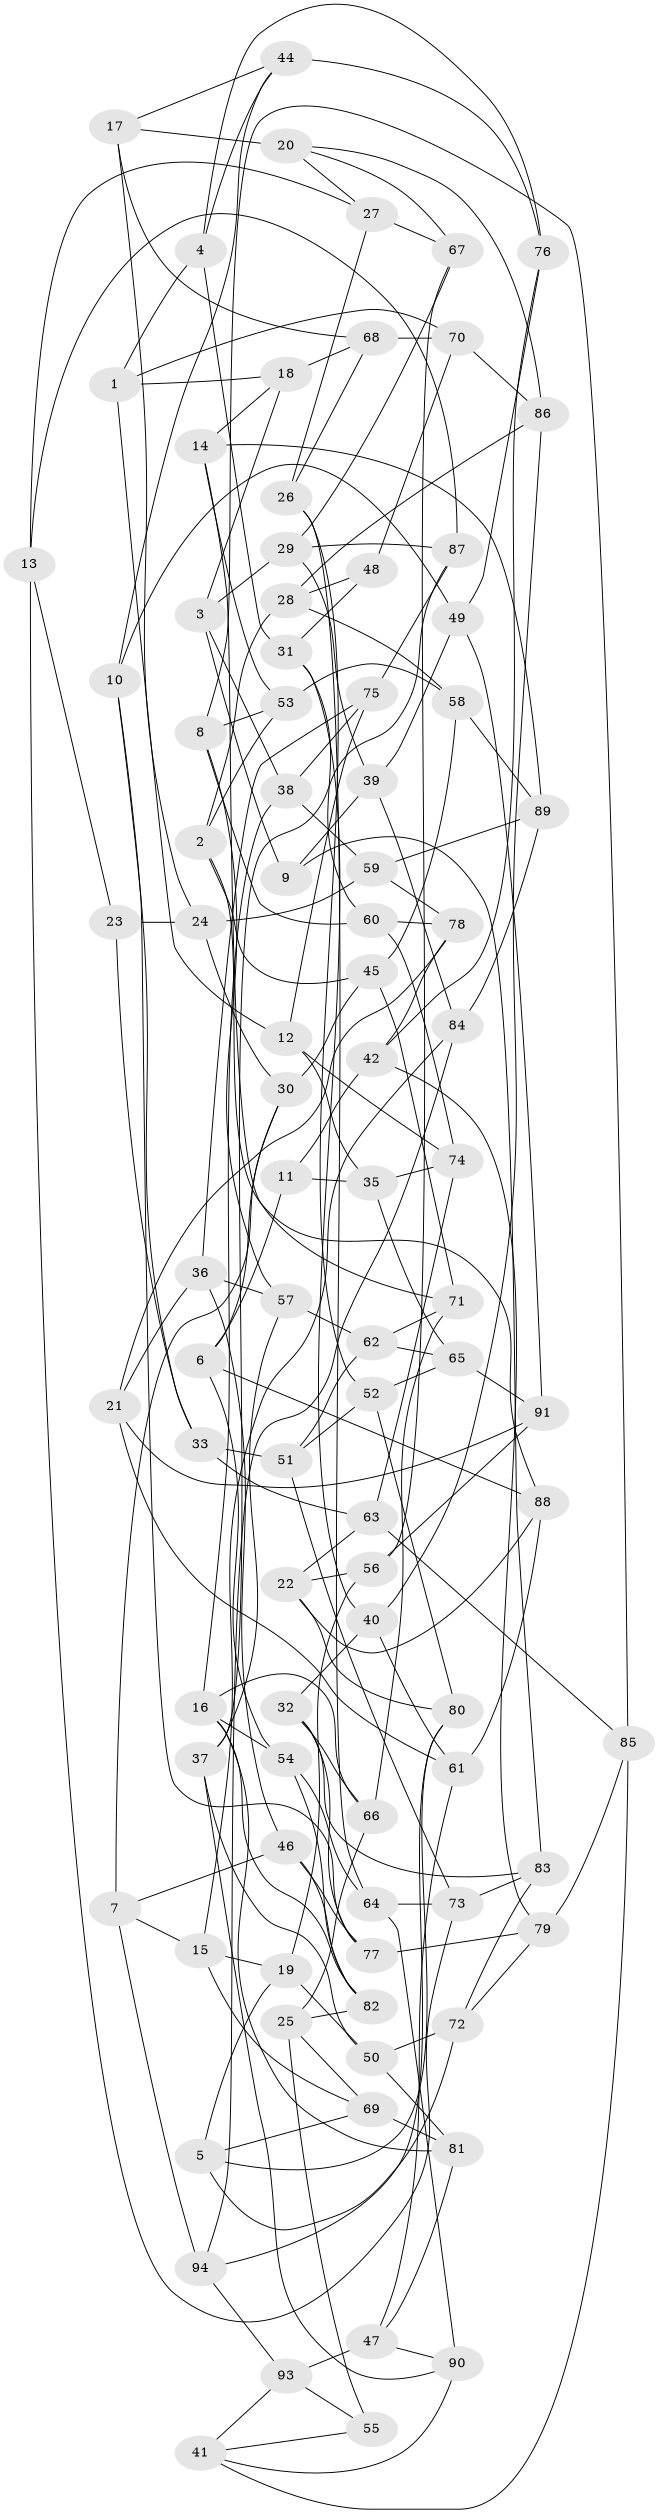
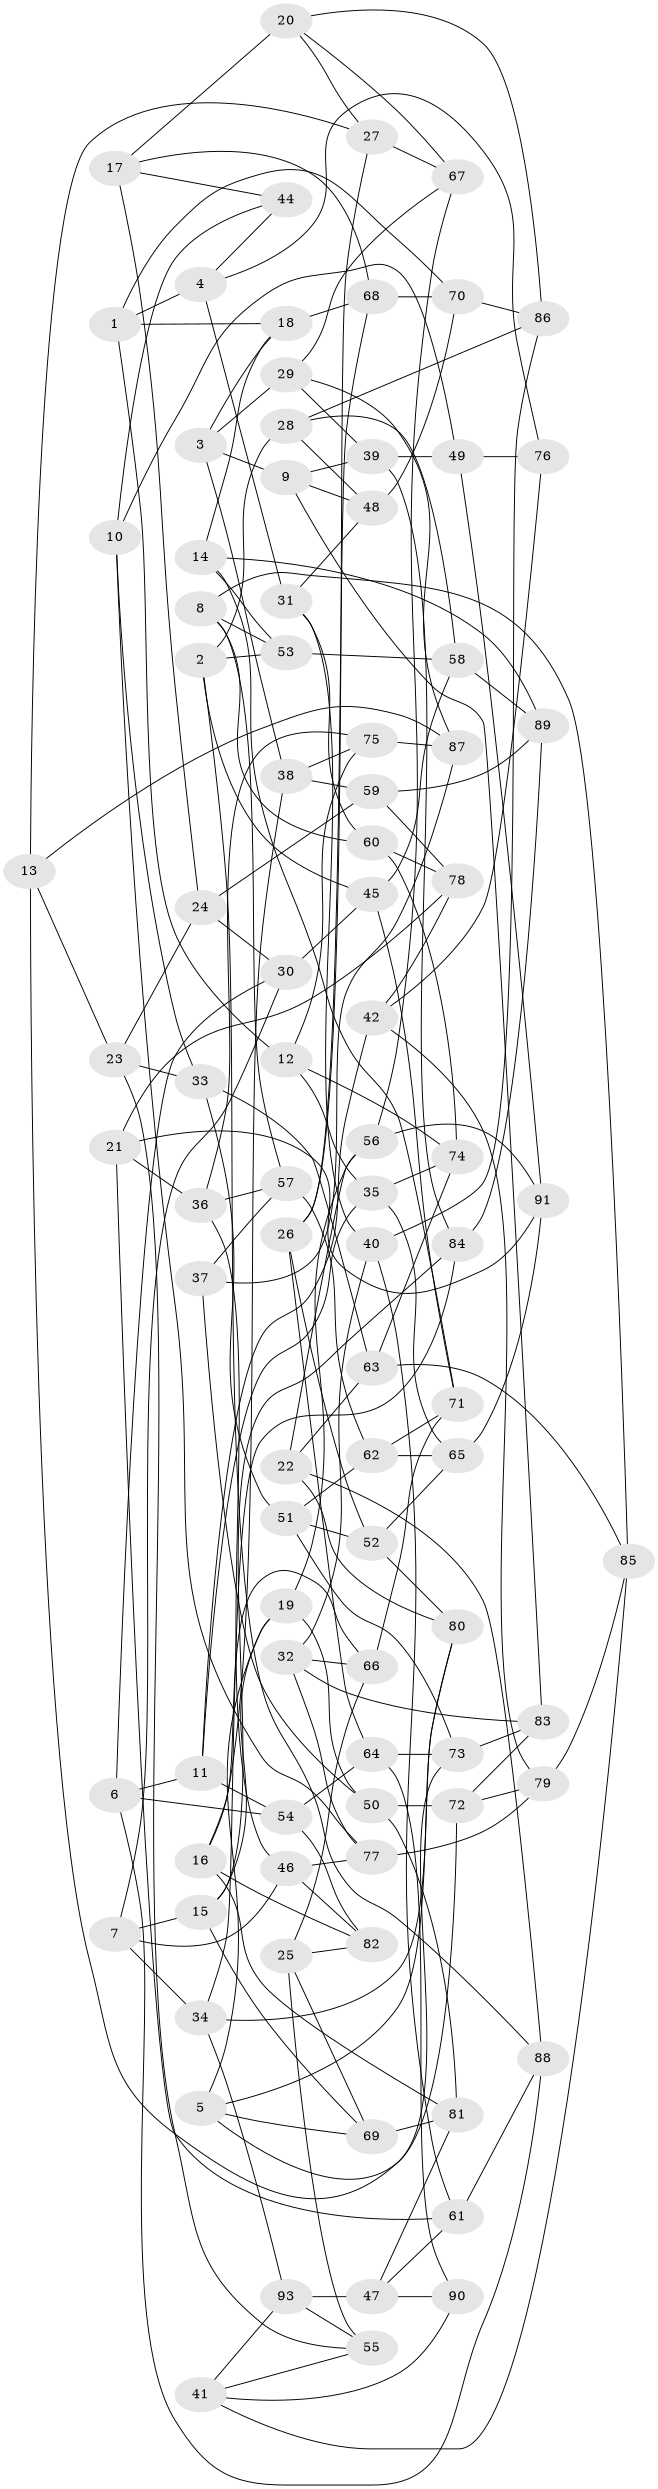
(461, 105) -> none
none -> (329, 493)
(244, 1734) -> (244, 1795)
none -> (154, 1755)
(263, 2128) -> none
(201, 2268) -> (201, 2018)
